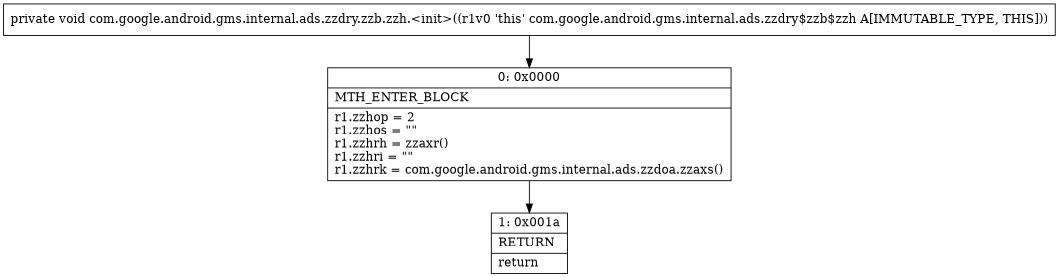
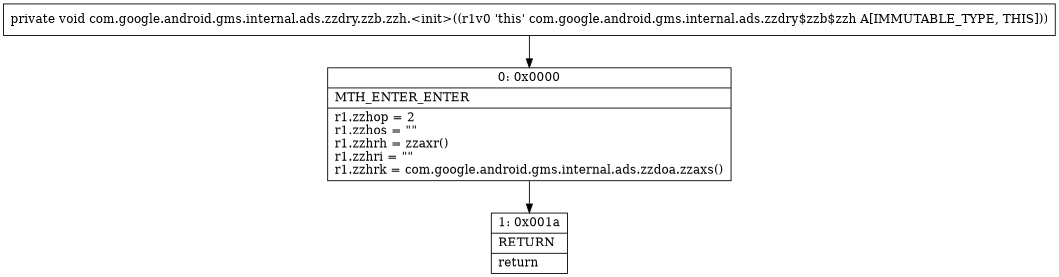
(402, 98) -> (402, 98)
